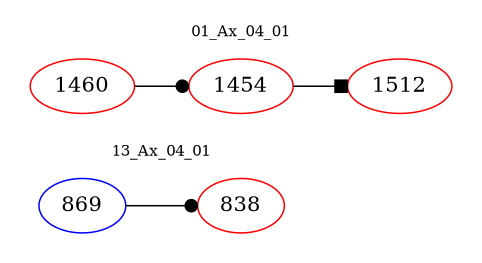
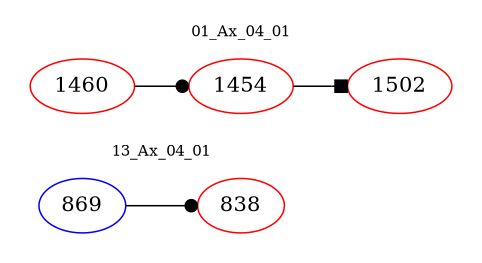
(400, 86) -> (400, 86)
